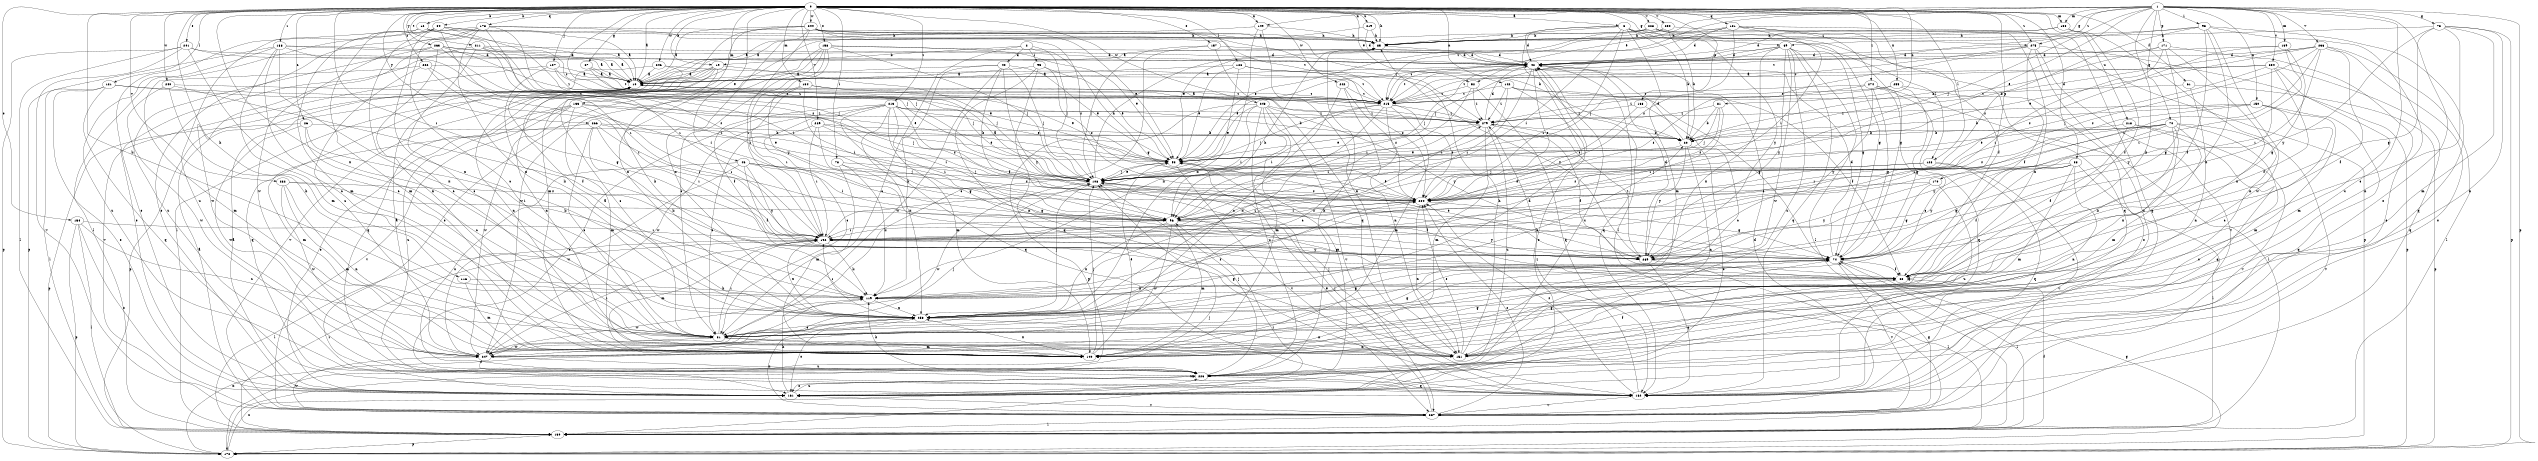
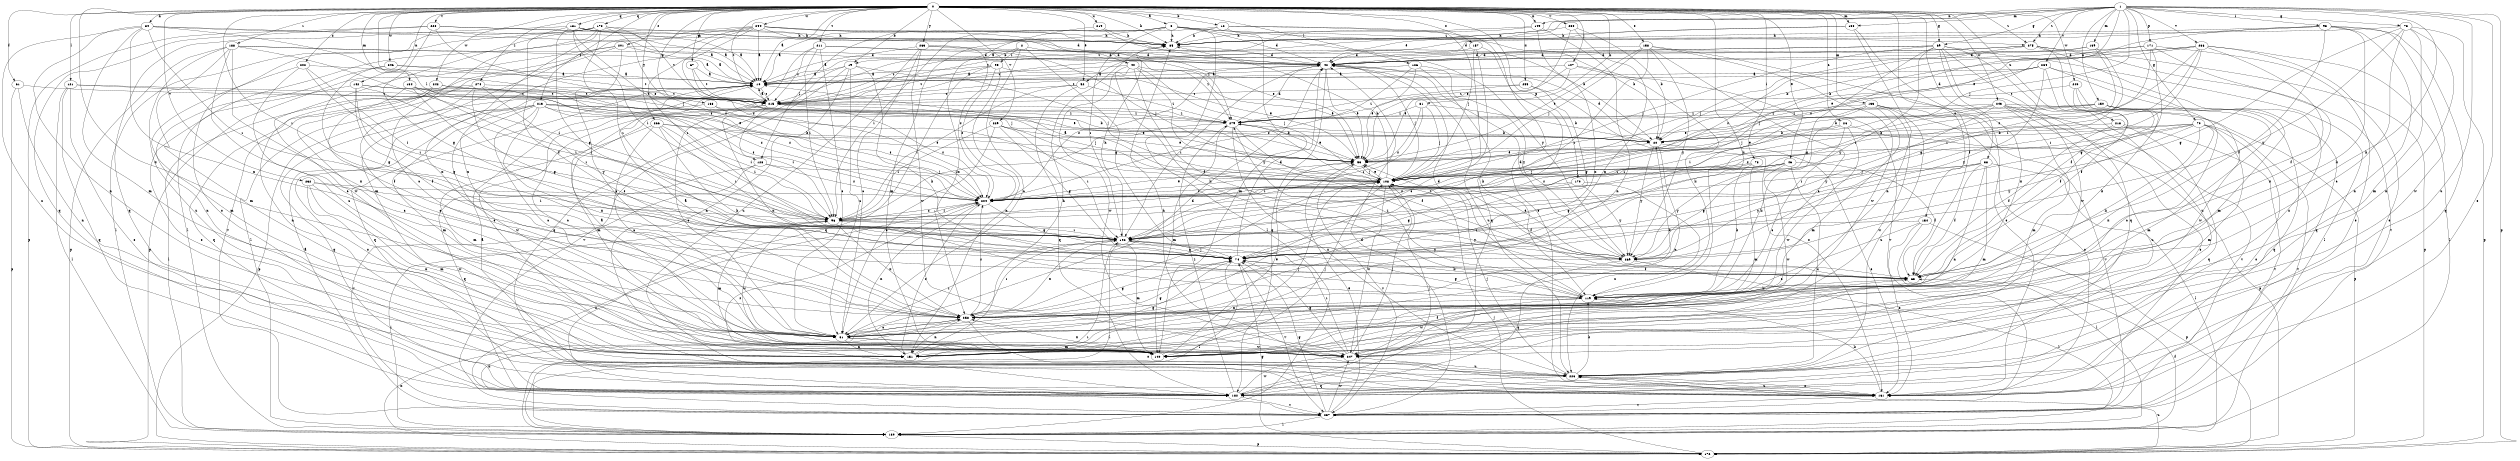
(1461, 70) -> (891, 87)
(1067, 108) -> none
(464, 279) -> none
